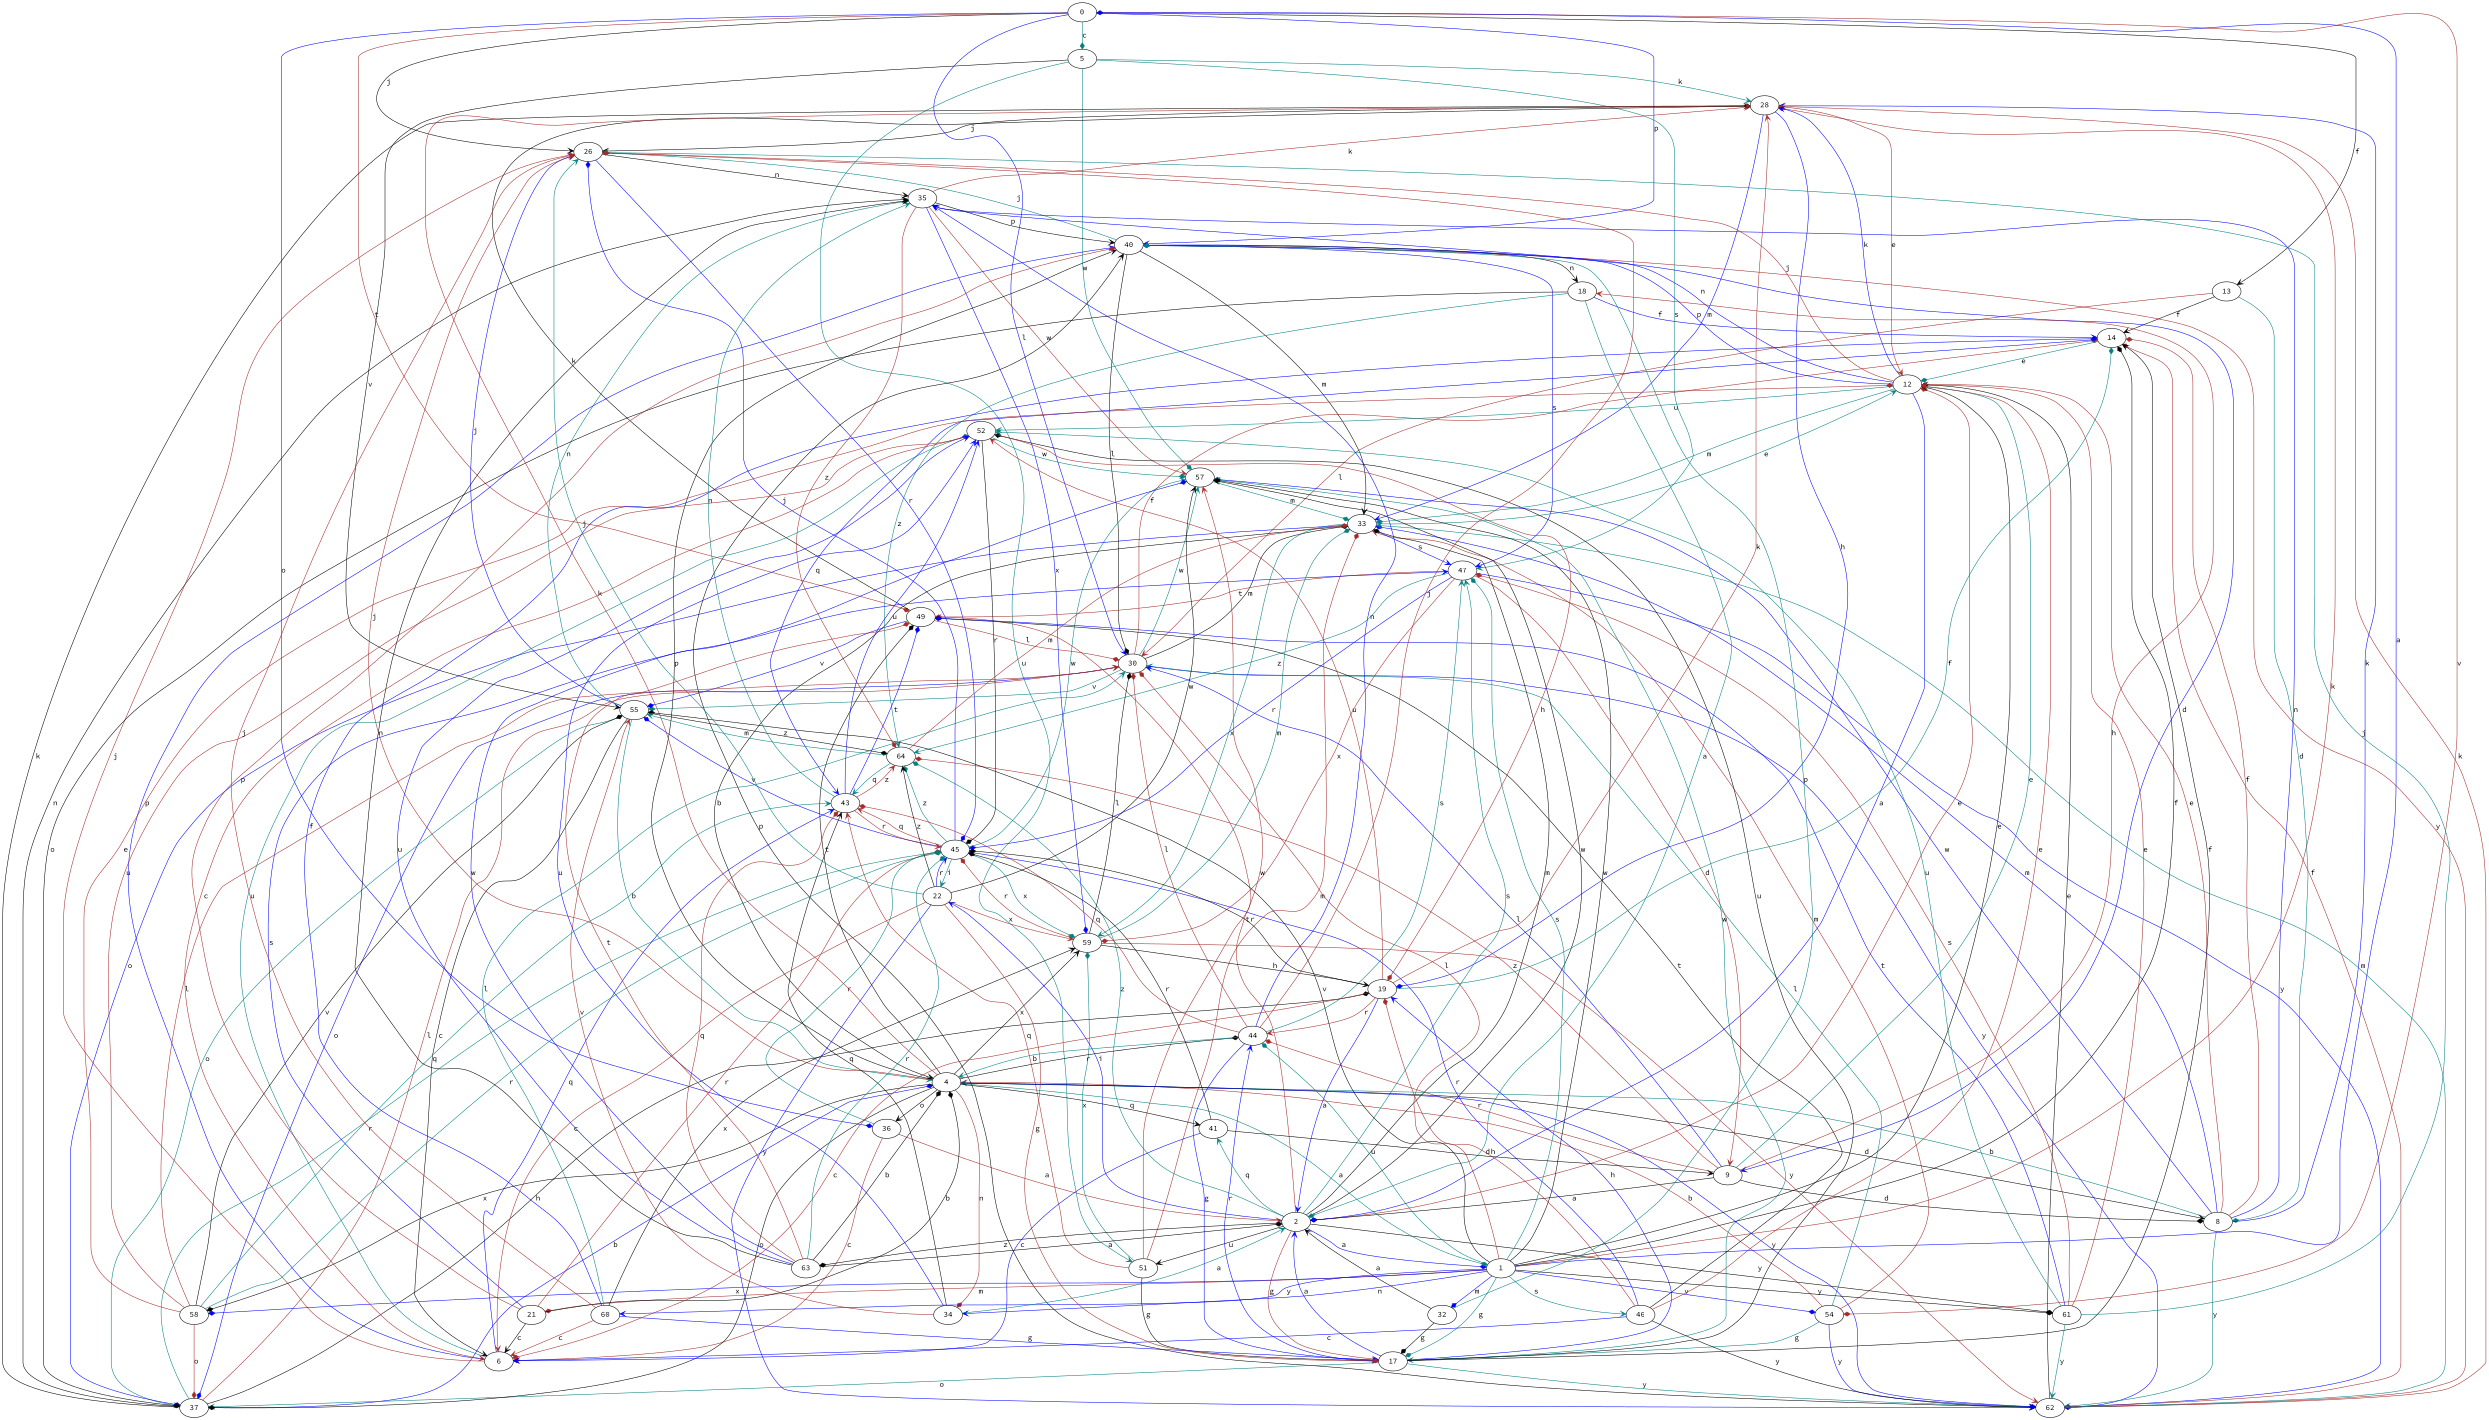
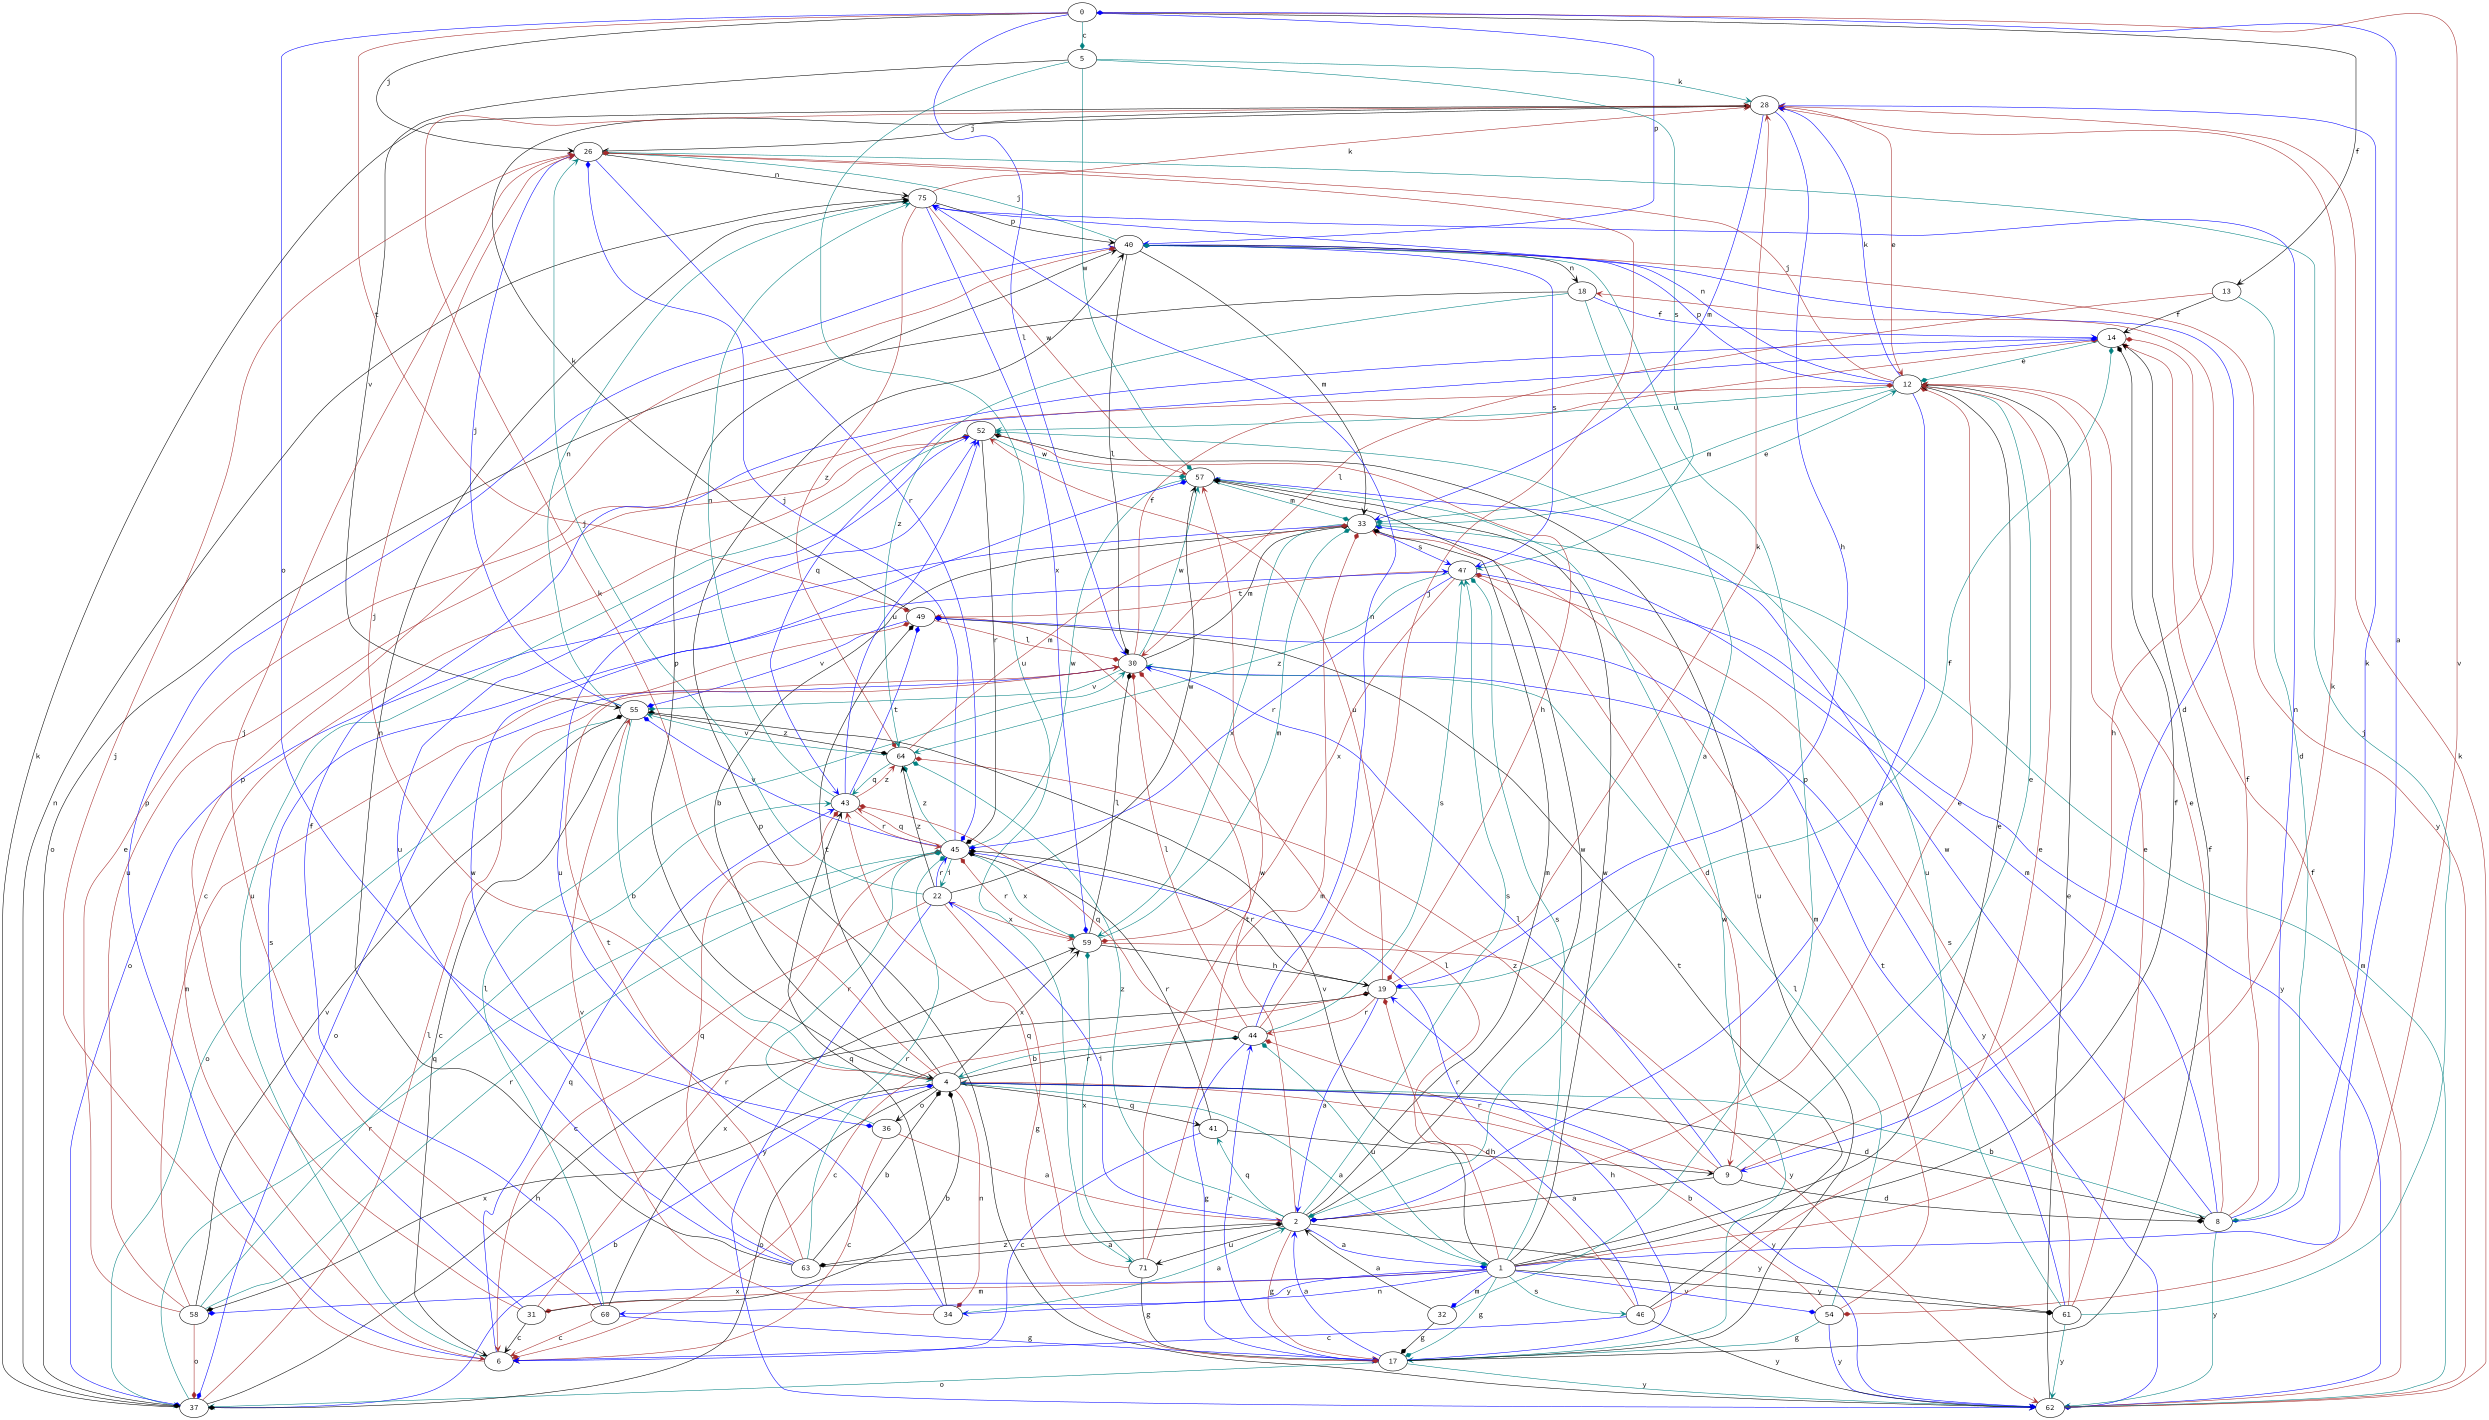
(922, 198) -> (922, 198)
(747, 733) -> (747, 733)
(187, 989) -> (187, 989)
(1143, 1268) -> (1143, 1268)
(532, 1315) -> (532, 1315)
